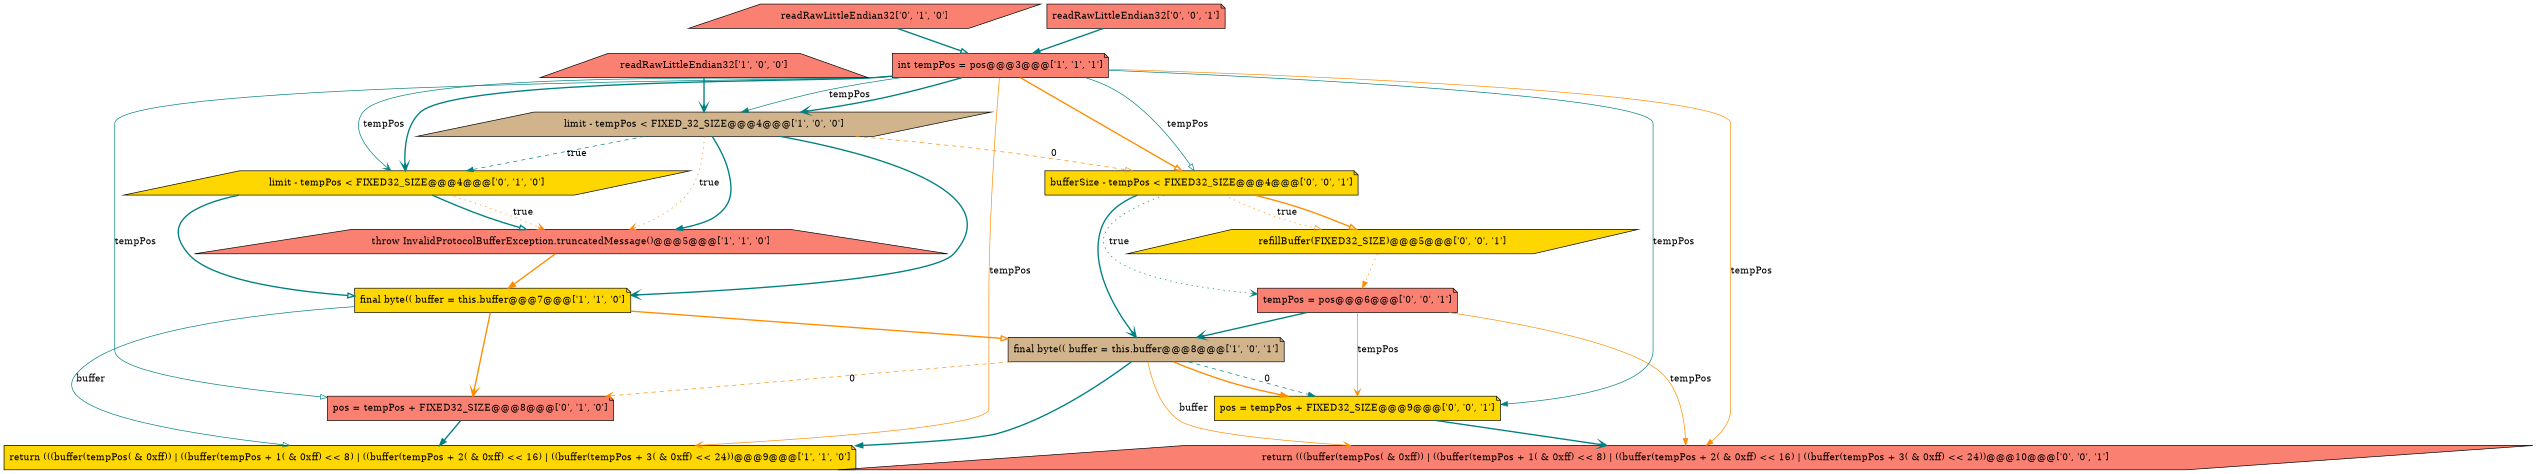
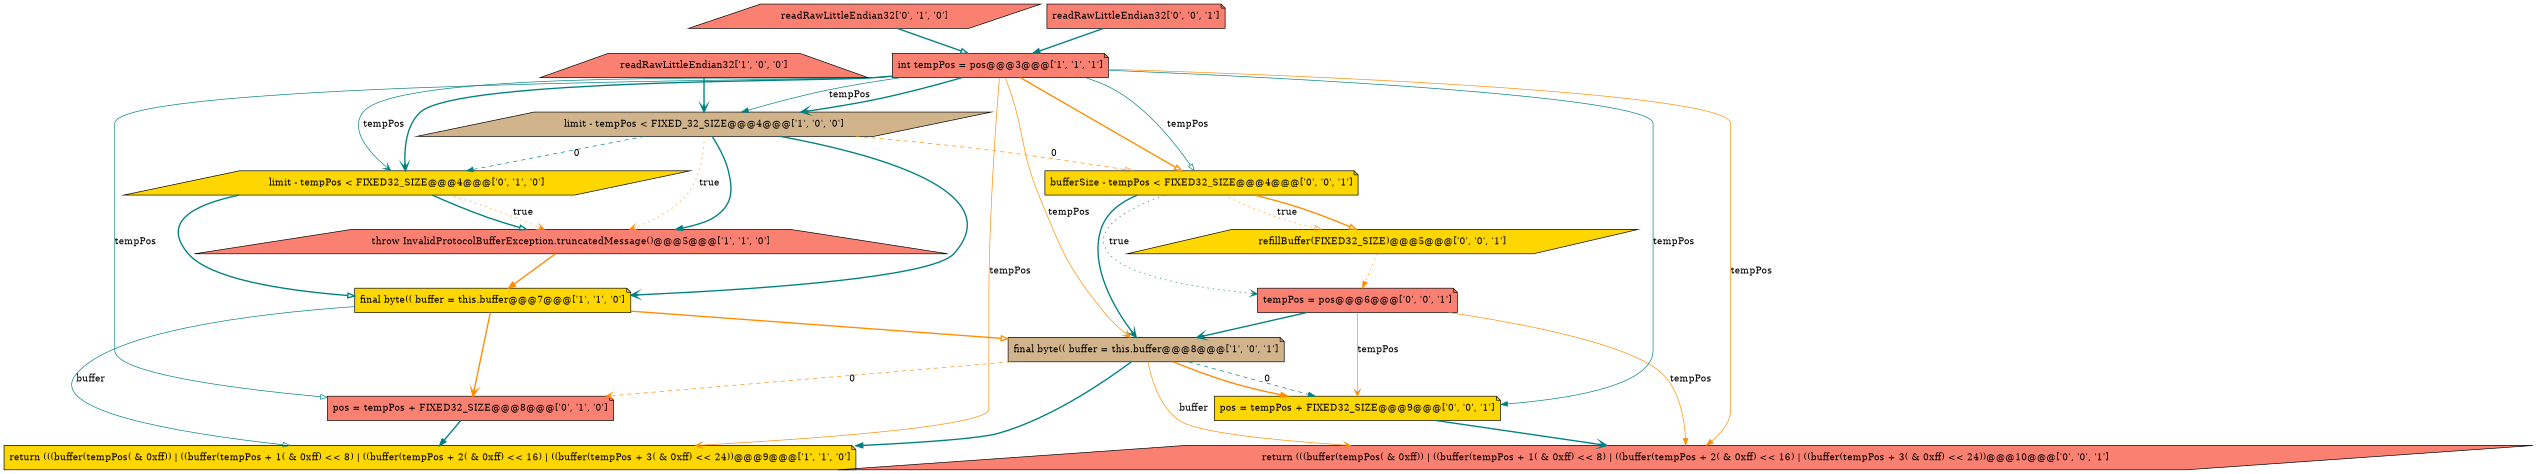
(577, 154) -> (577, 154)
none -> (1047, 215)
